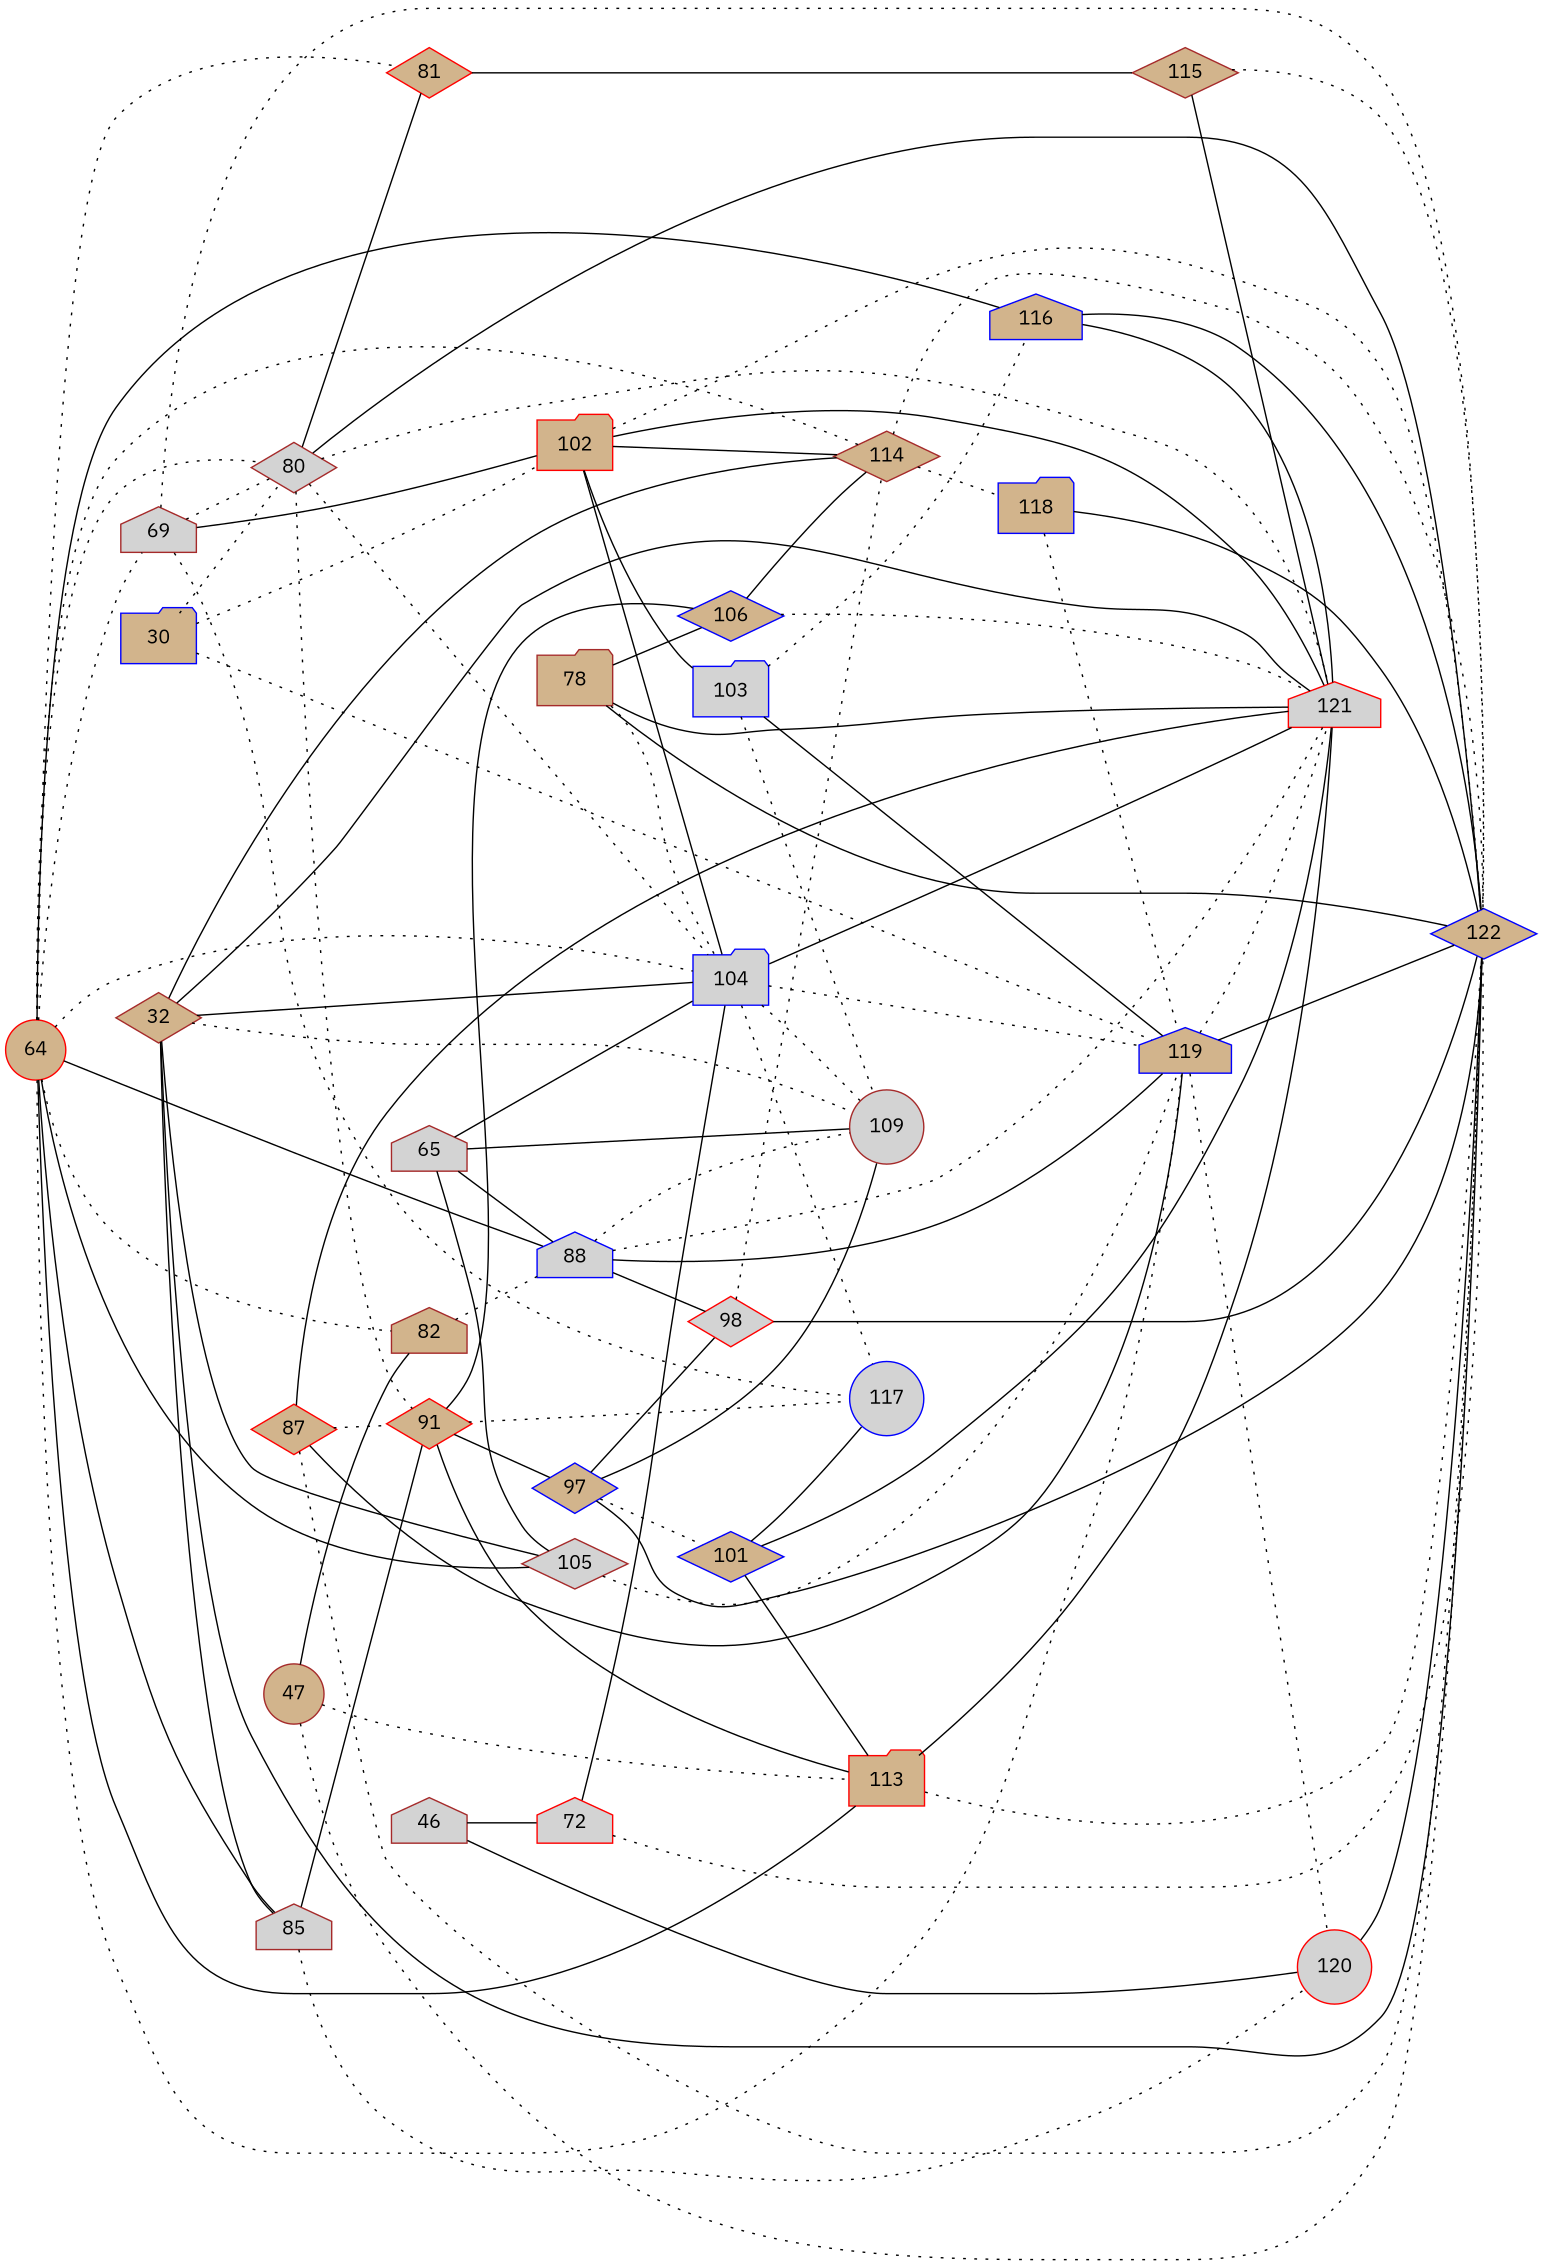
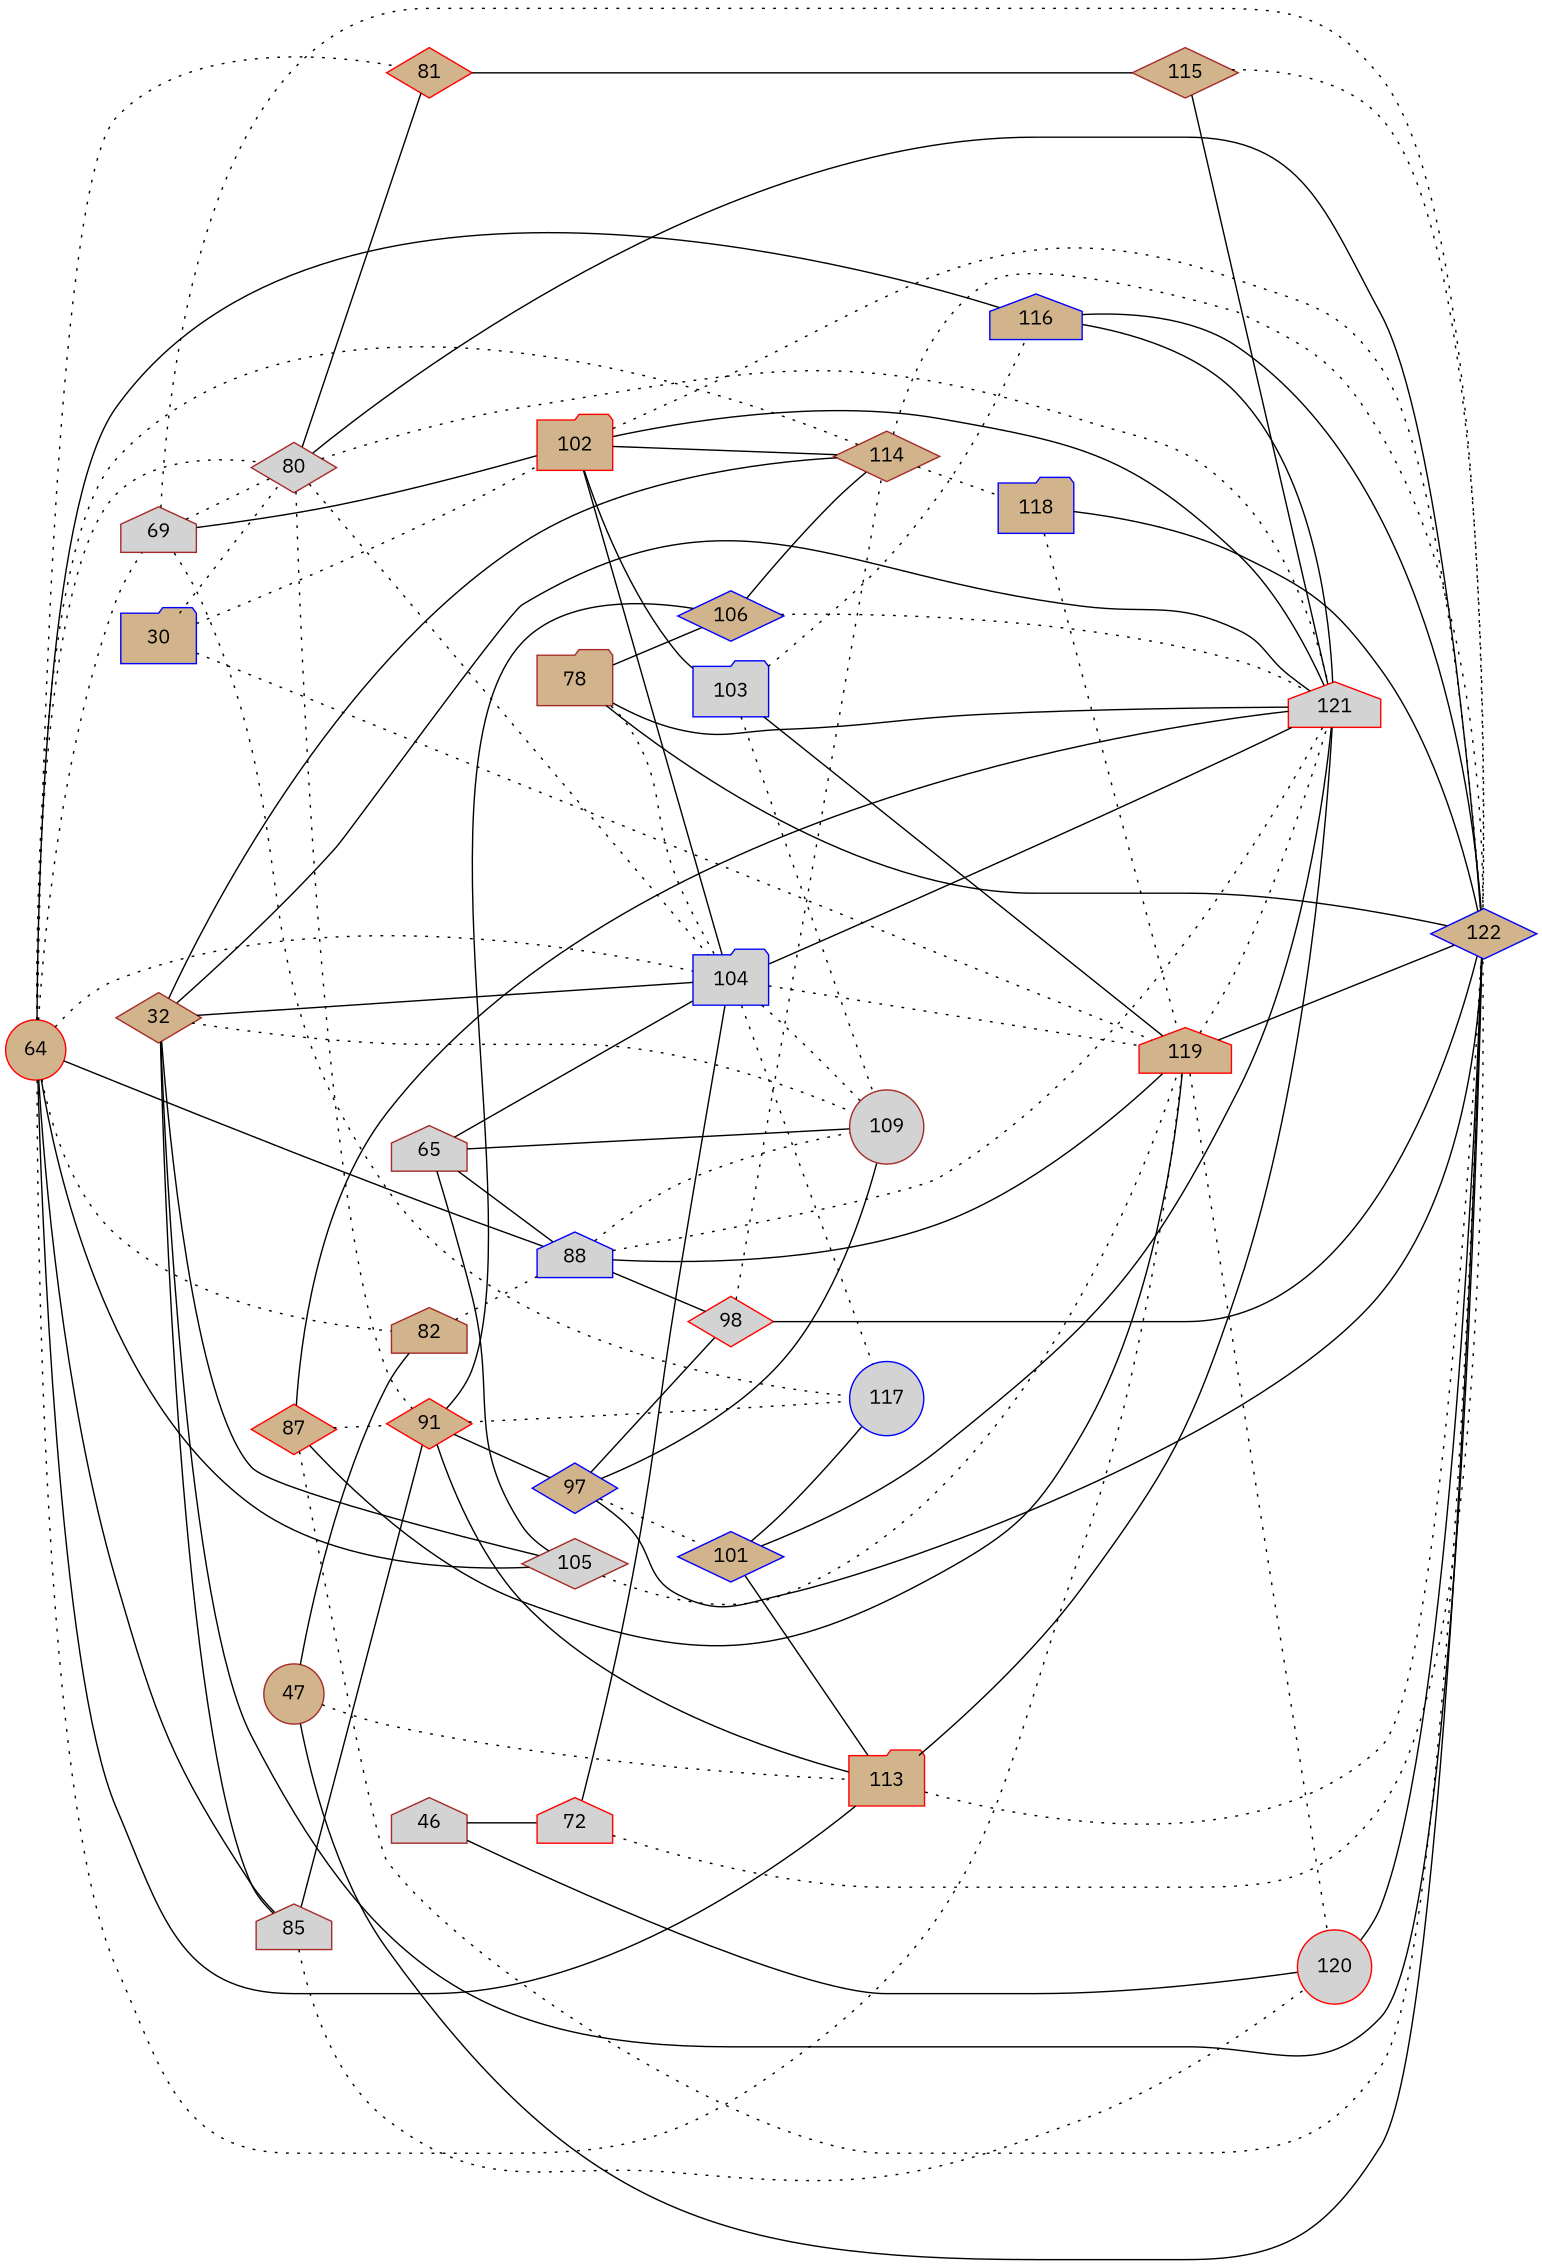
(1185, 1053) -> (1185, 1053)
(1319, 2222) -> (1319, 2222)
